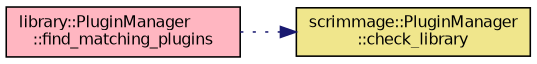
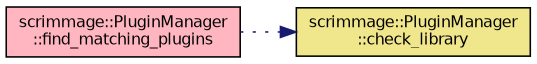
(123, 32) -> (123, 32)
